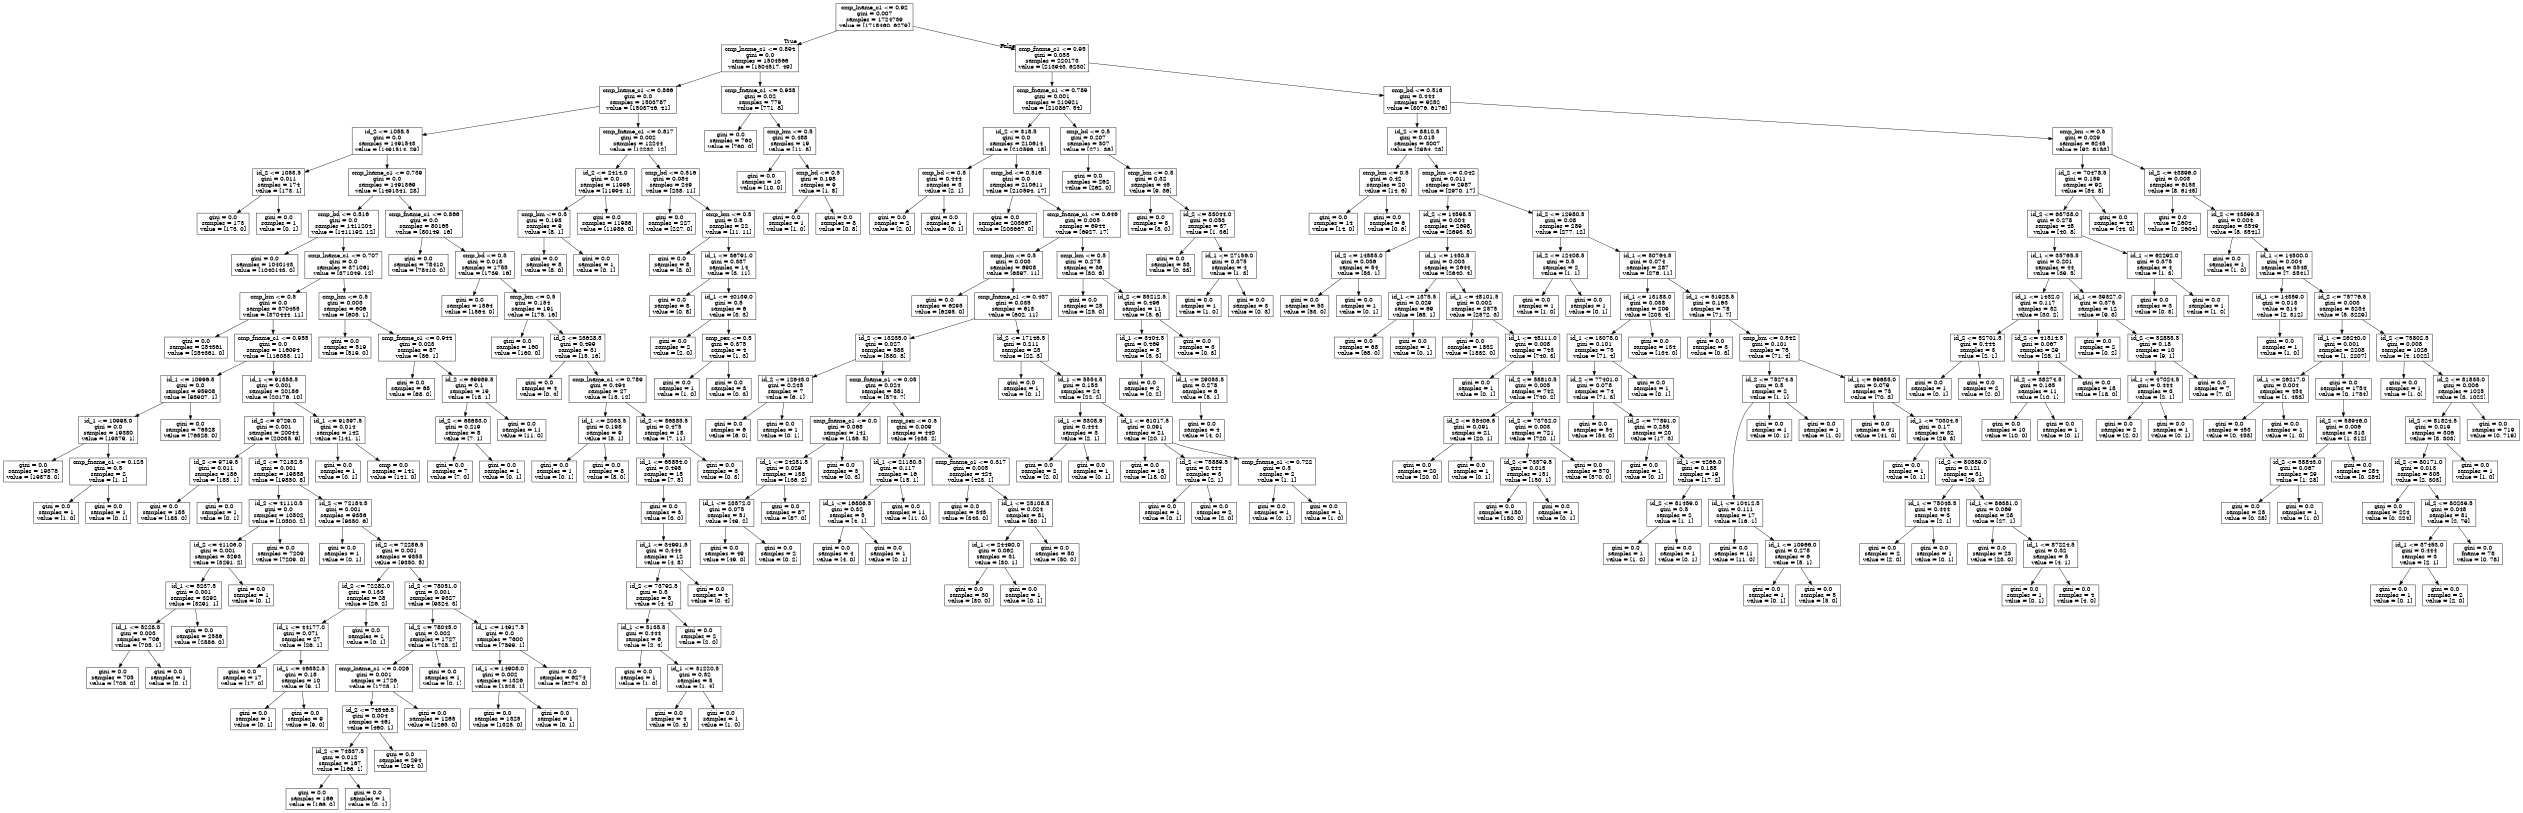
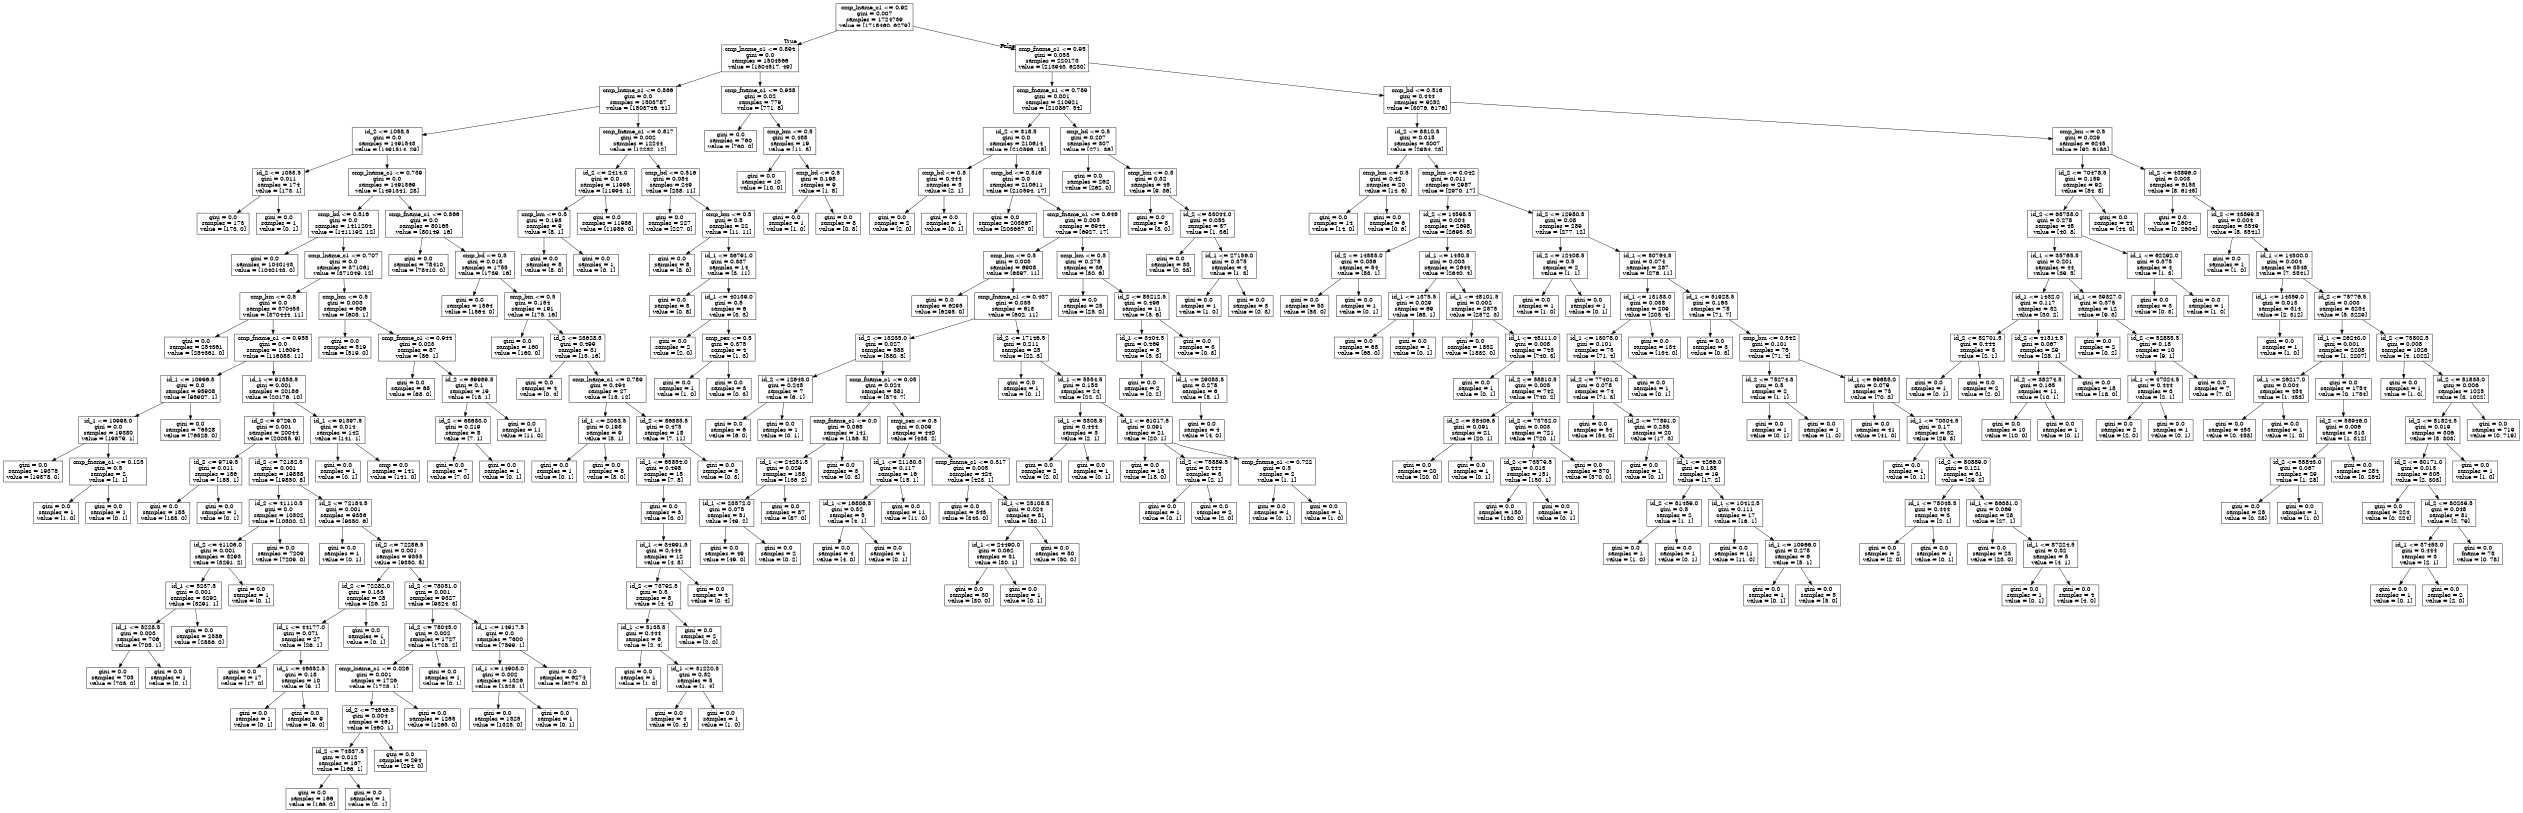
(2280, 306) -> (2280, 306)
(1735, 447) -> (1716, 491)
(1528, 449) -> (1533, 453)
